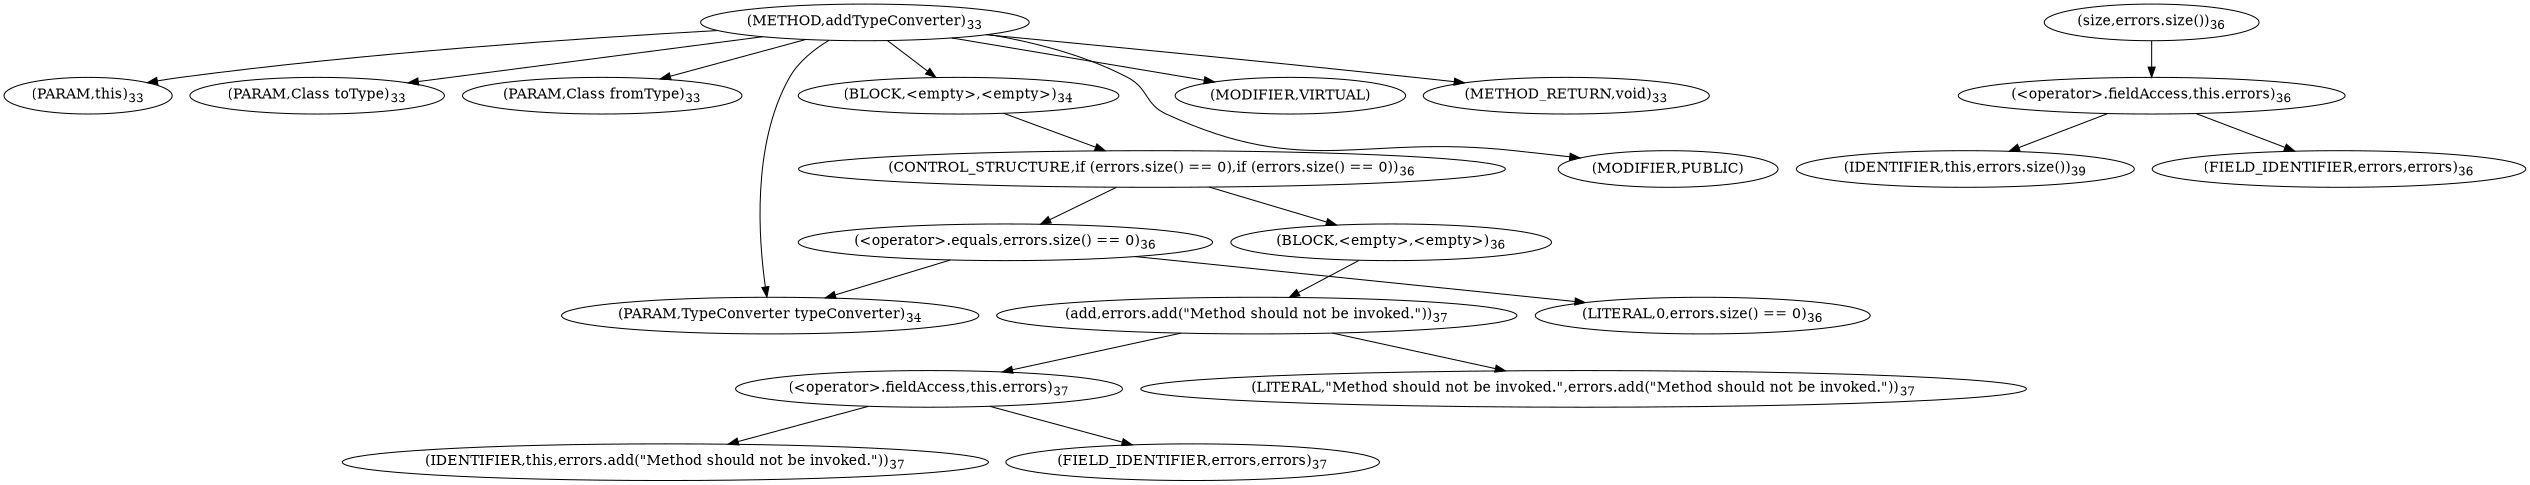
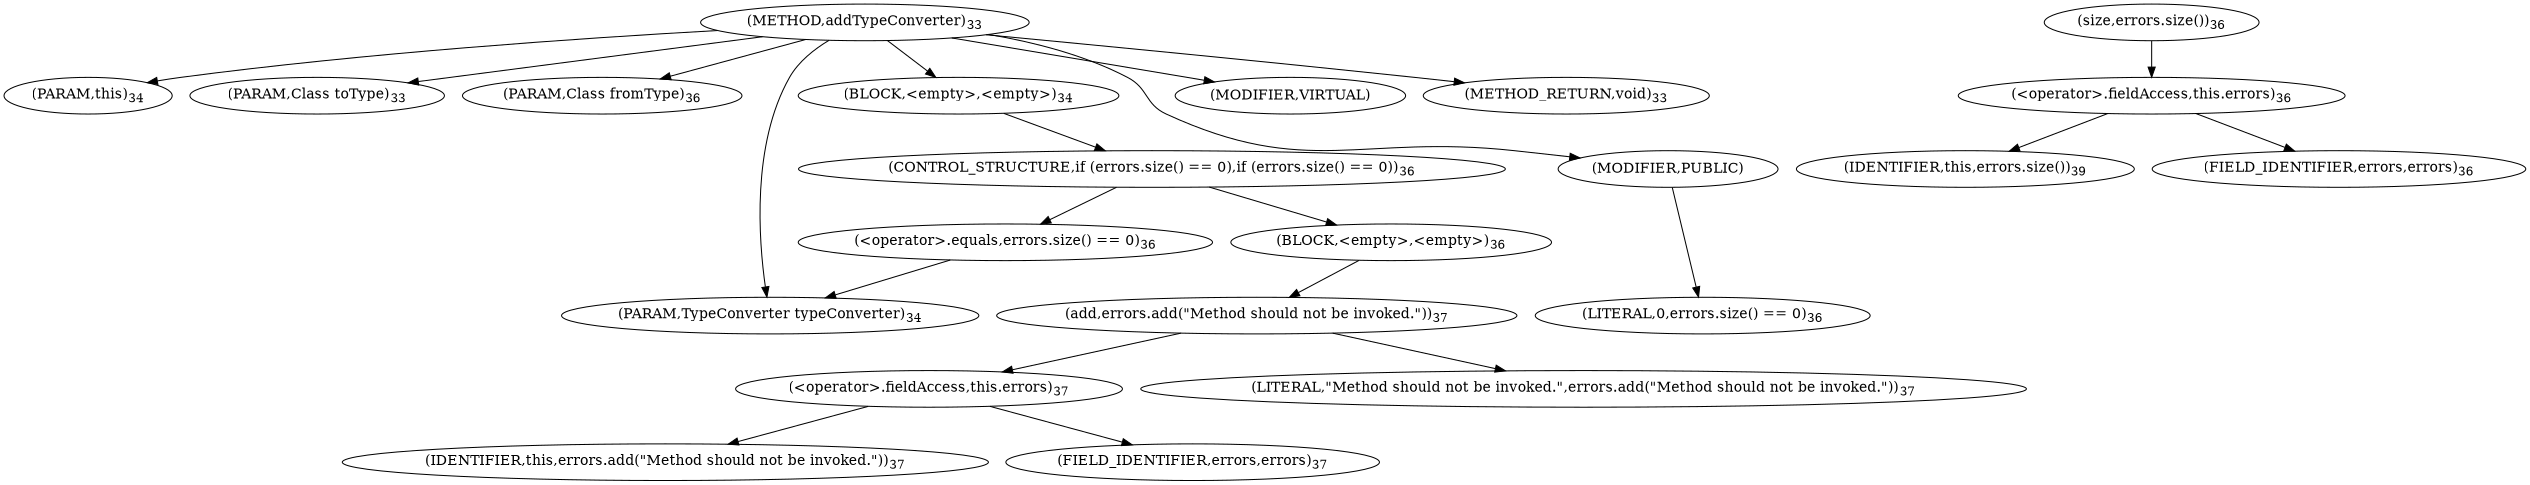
(136, 94) -> (136, 94)
(693, 94) -> (693, 94)
(1355, 279) -> (1684, 237)
